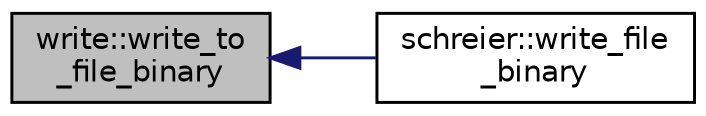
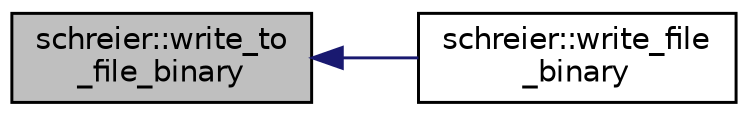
(141, 58) -> (162, 58)
